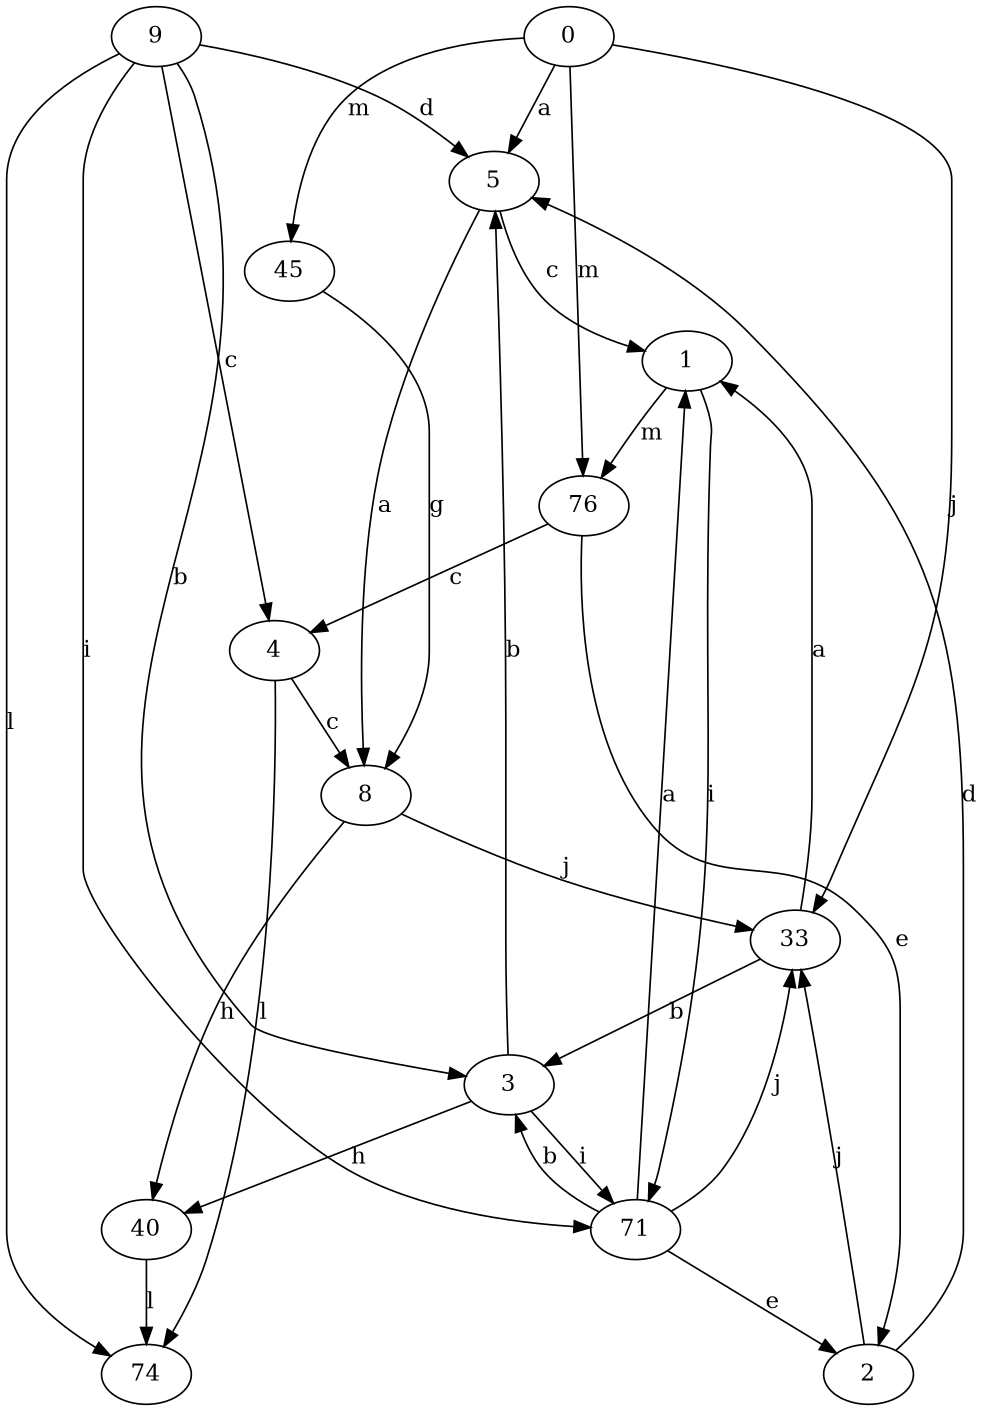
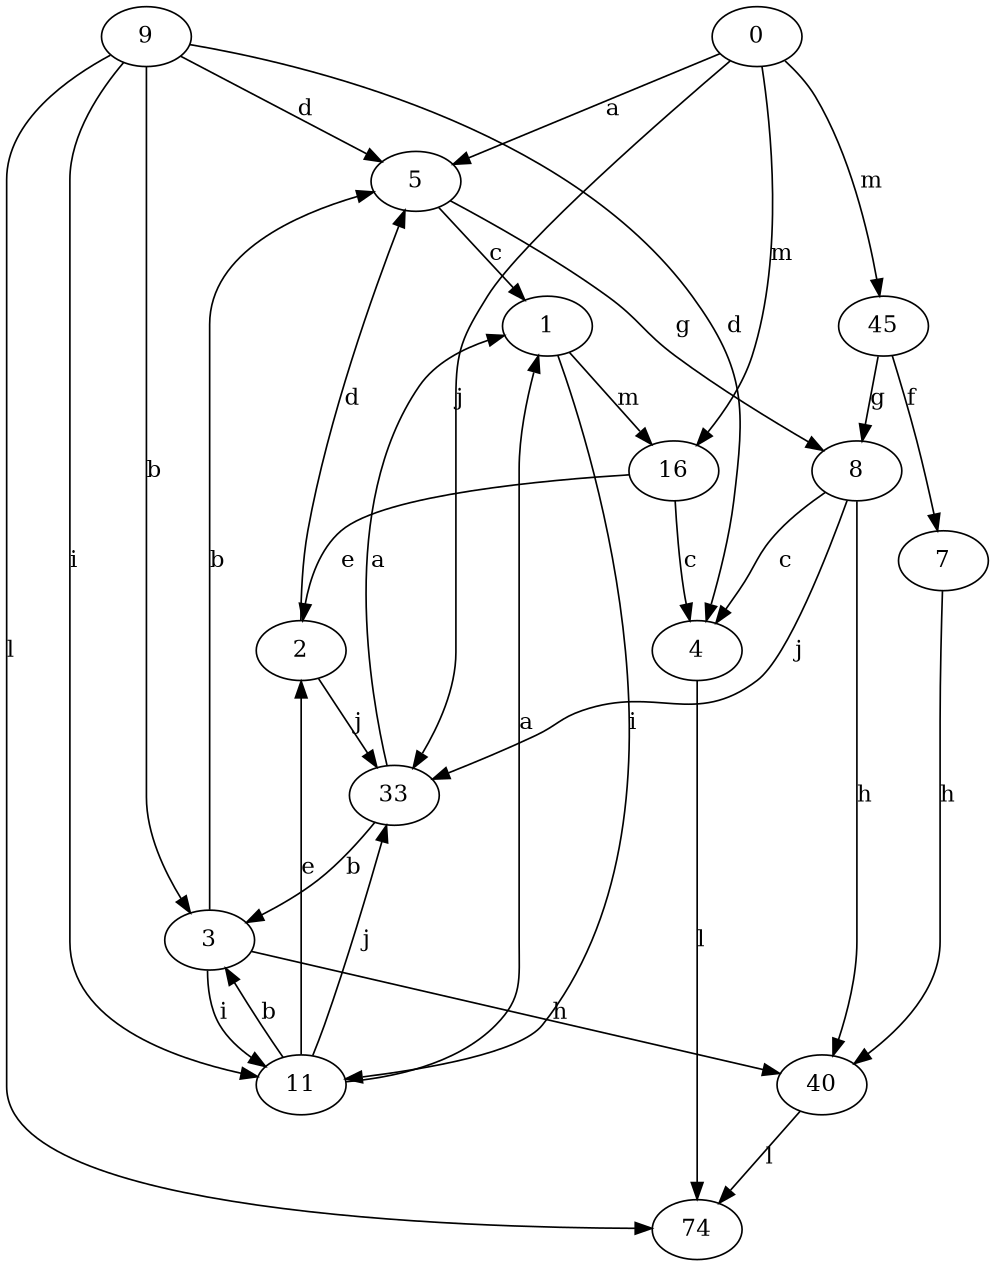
(231, 361) -> (735, 326)
(385, 506) -> (684, 326)
(584, 506) -> (674, 471)
none -> (943, 561)
(316, 716) -> (768, 544)
(636, 1230) -> (301, 1085)
